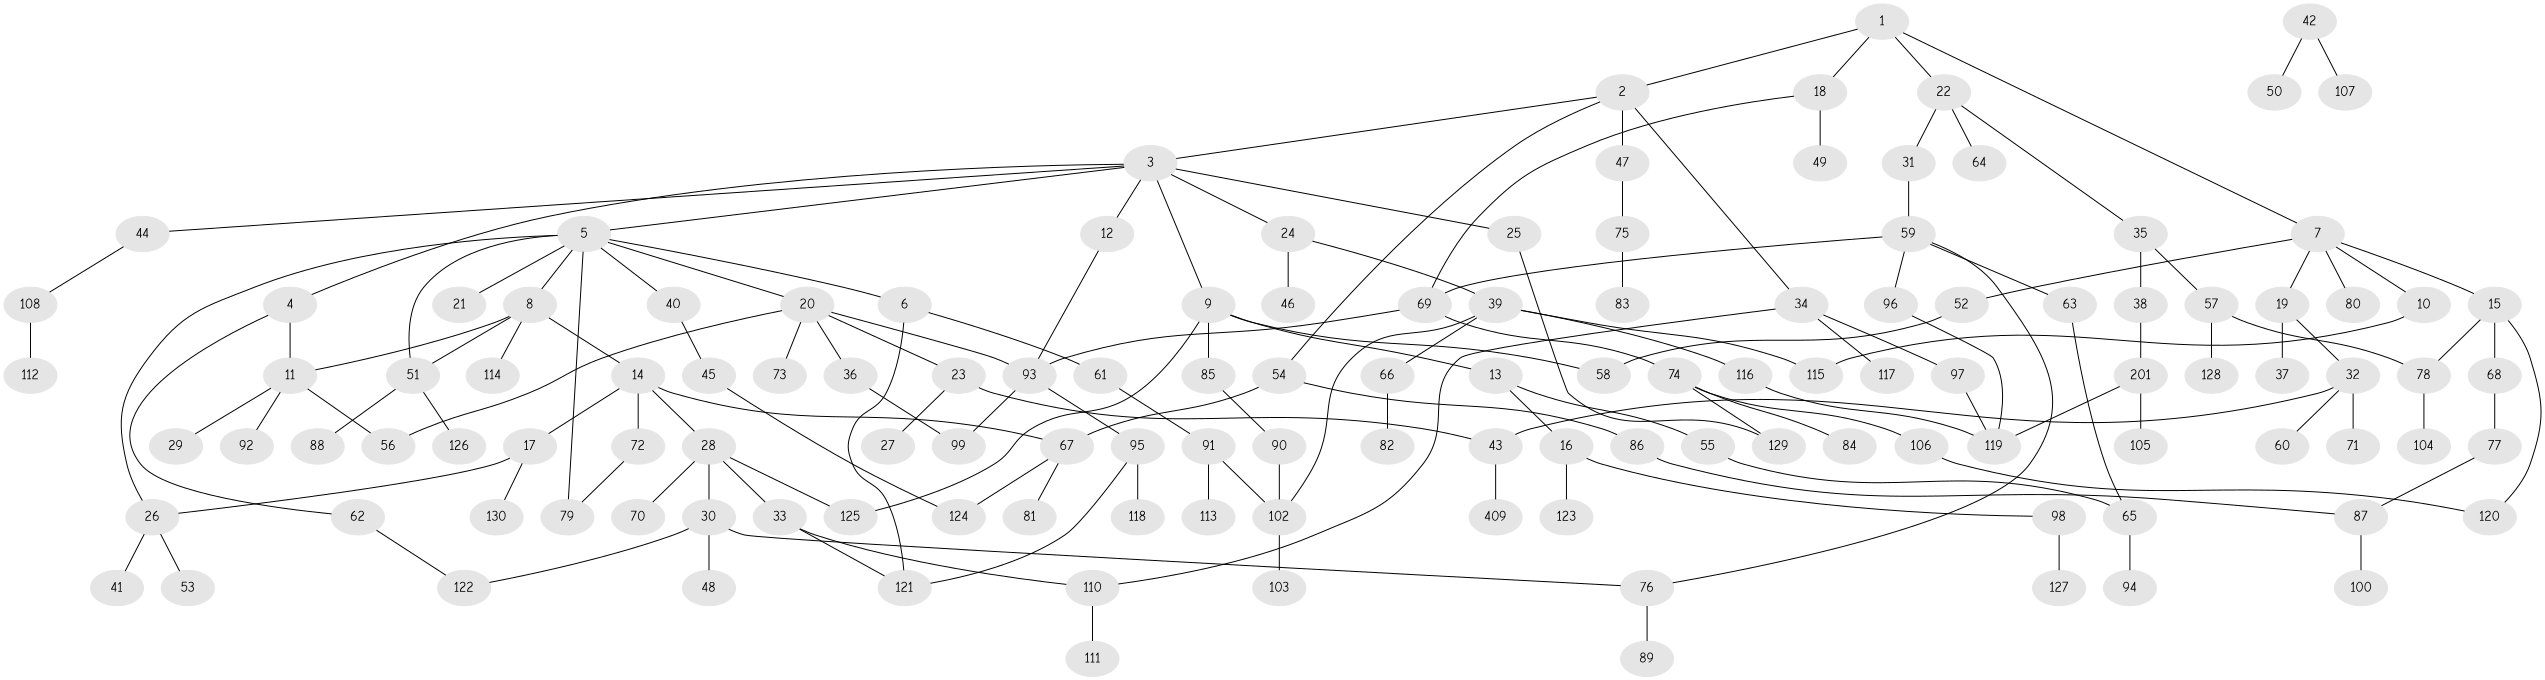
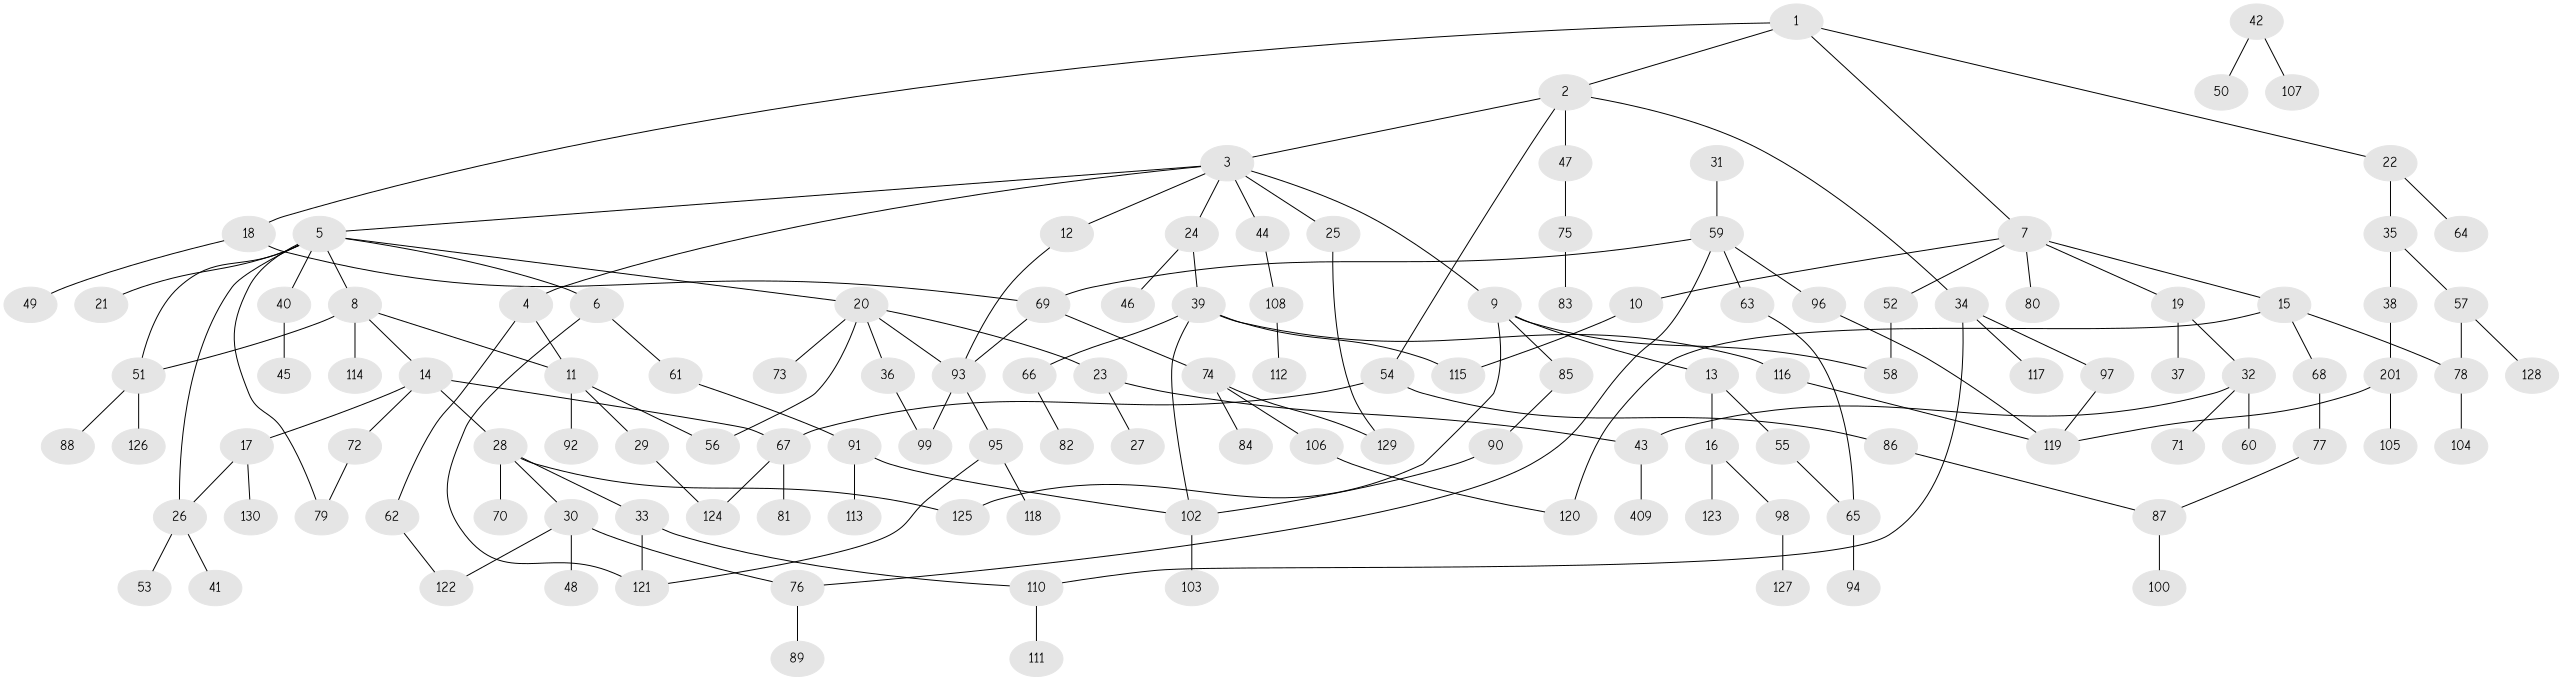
(1926, 128) -> none
(830, 451) -> (676, 481)
